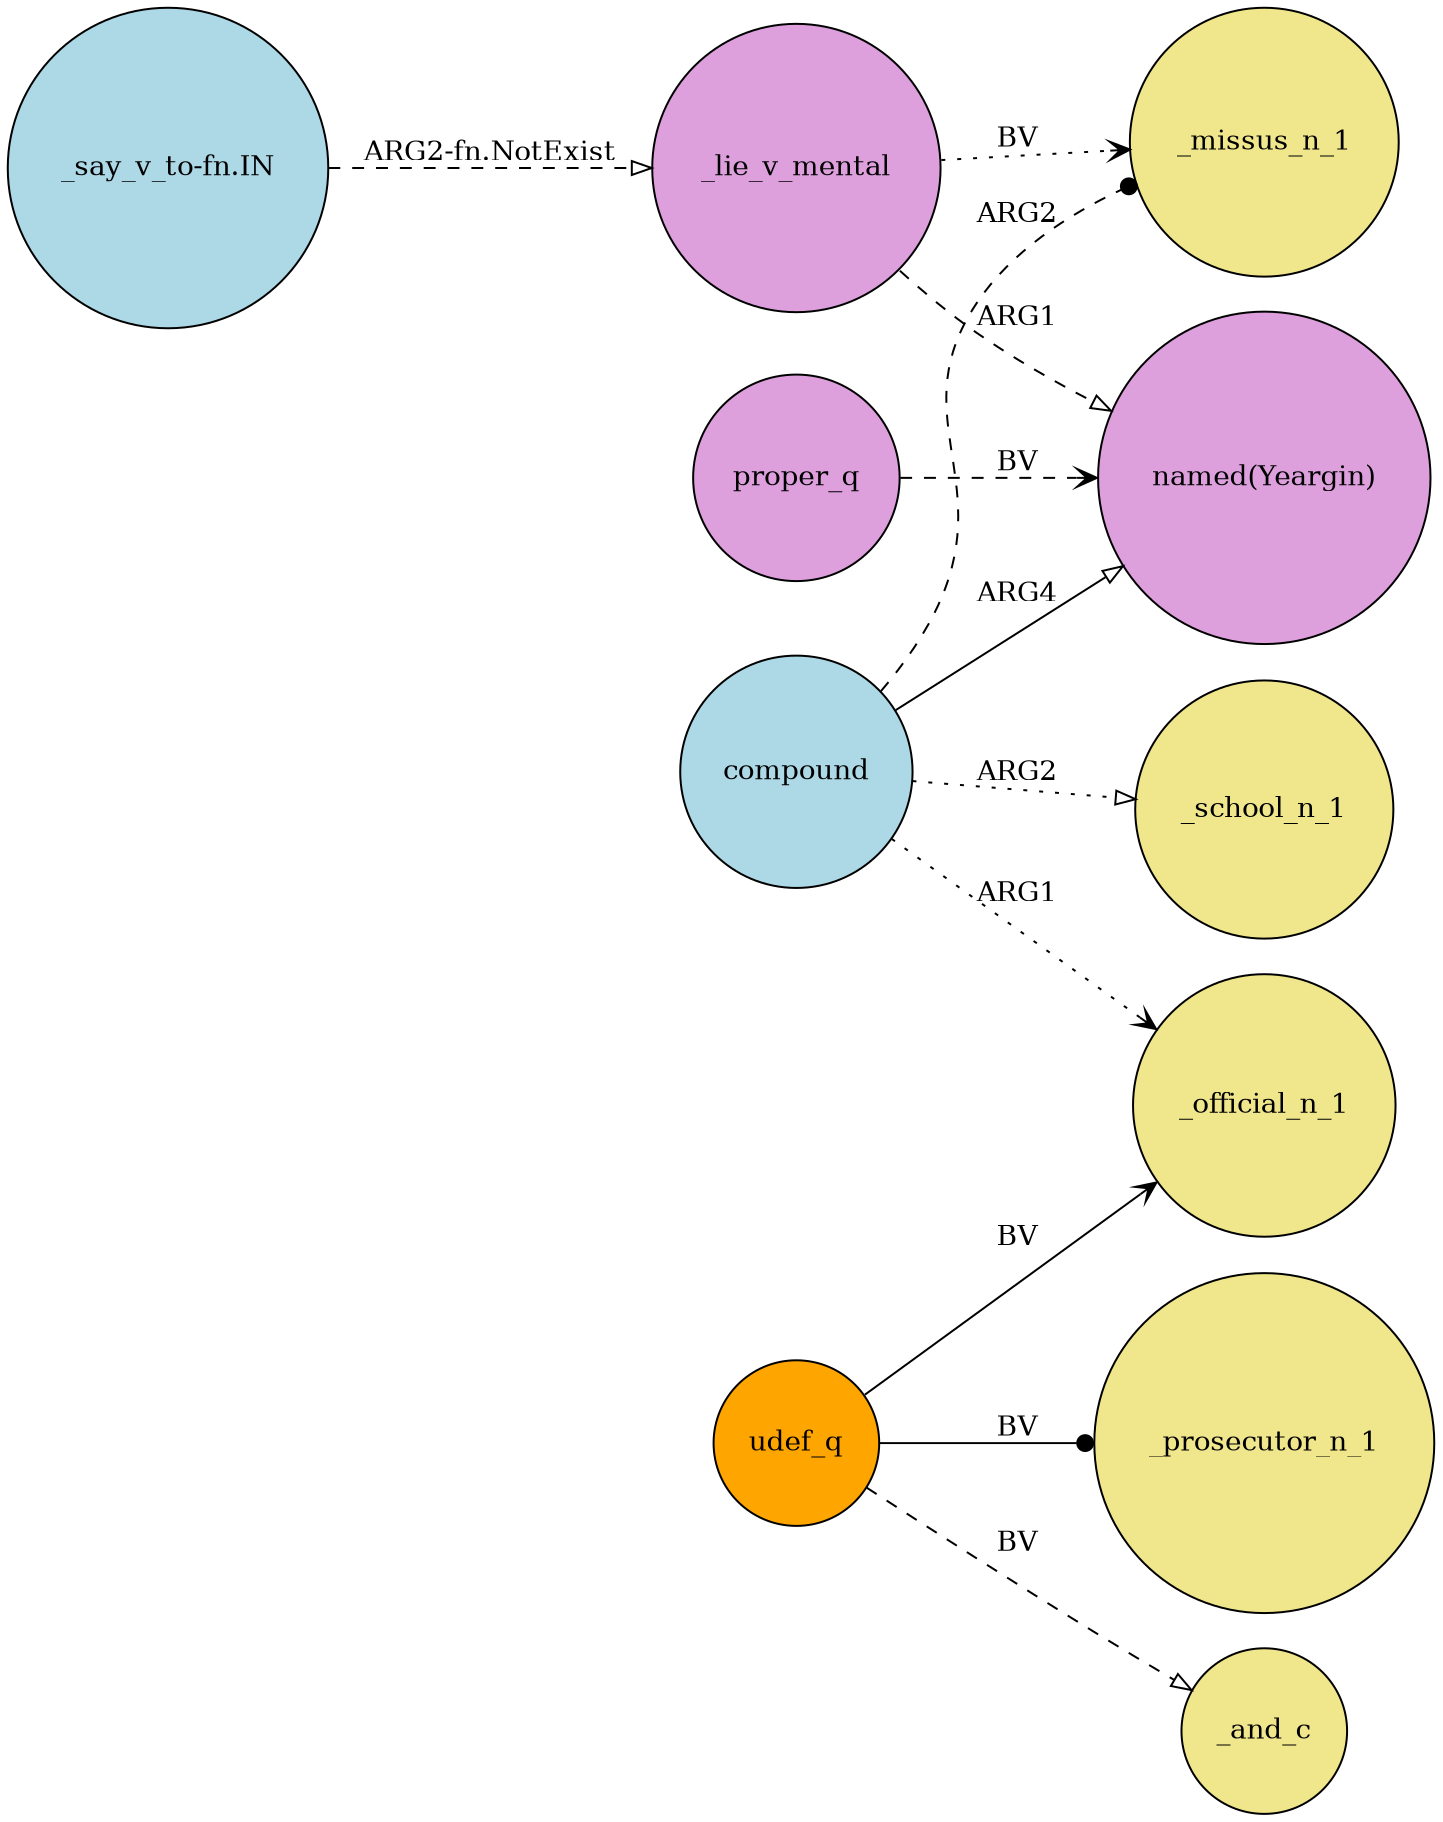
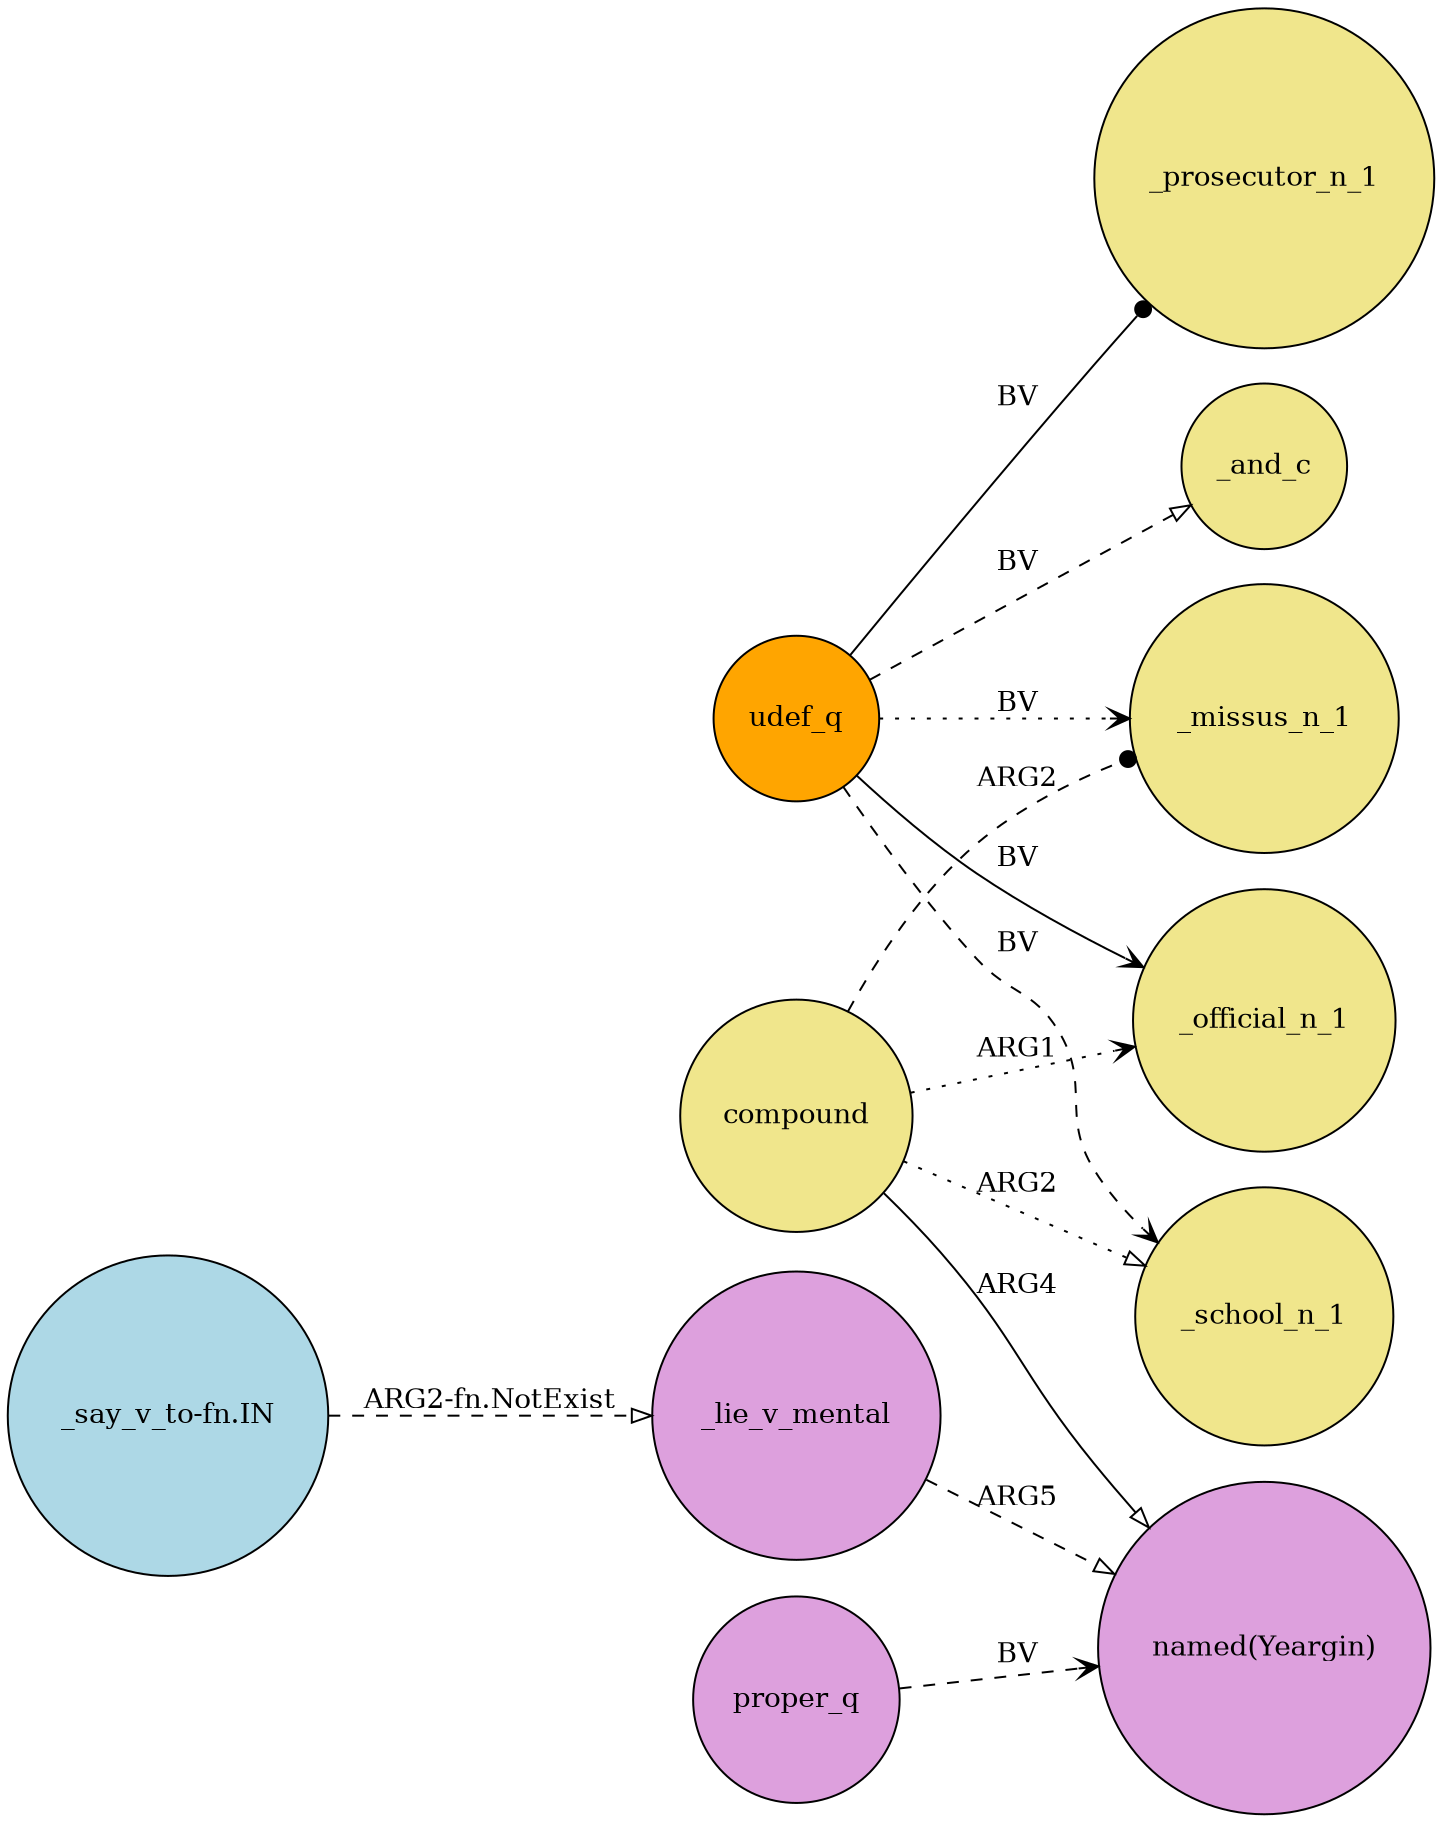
(1026, 155) -> (994, 719)
(1017, 318) -> (1017, 1498)
(796, 772) -> (796, 1116)
none -> (1022, 993)
